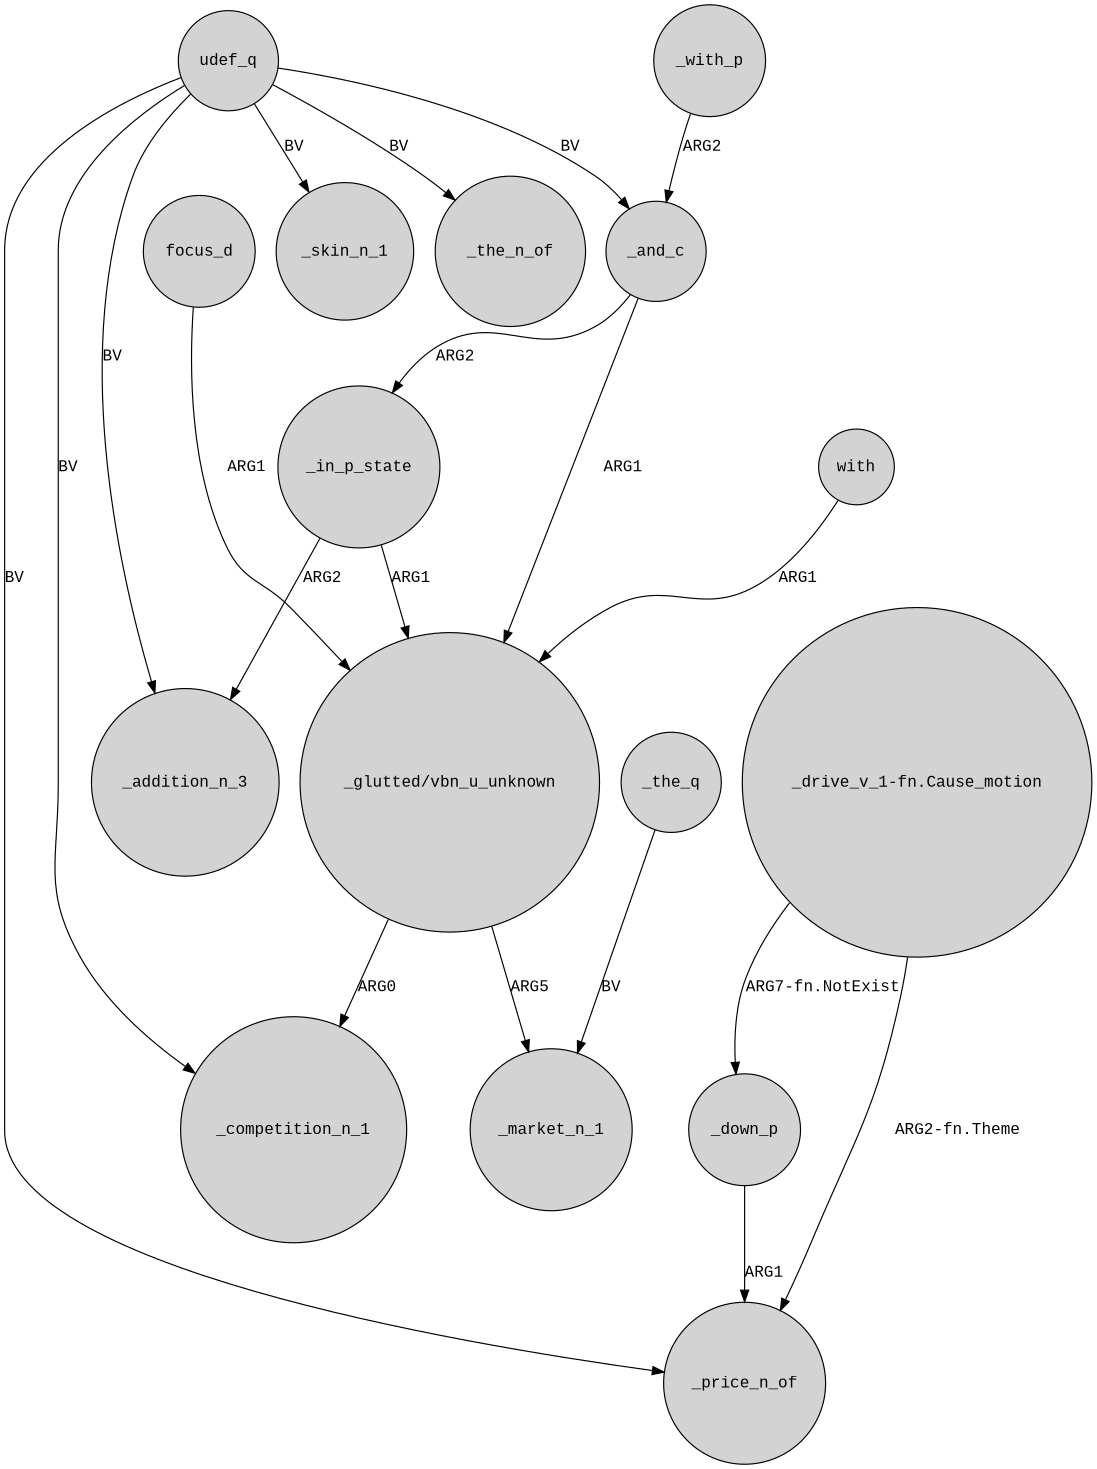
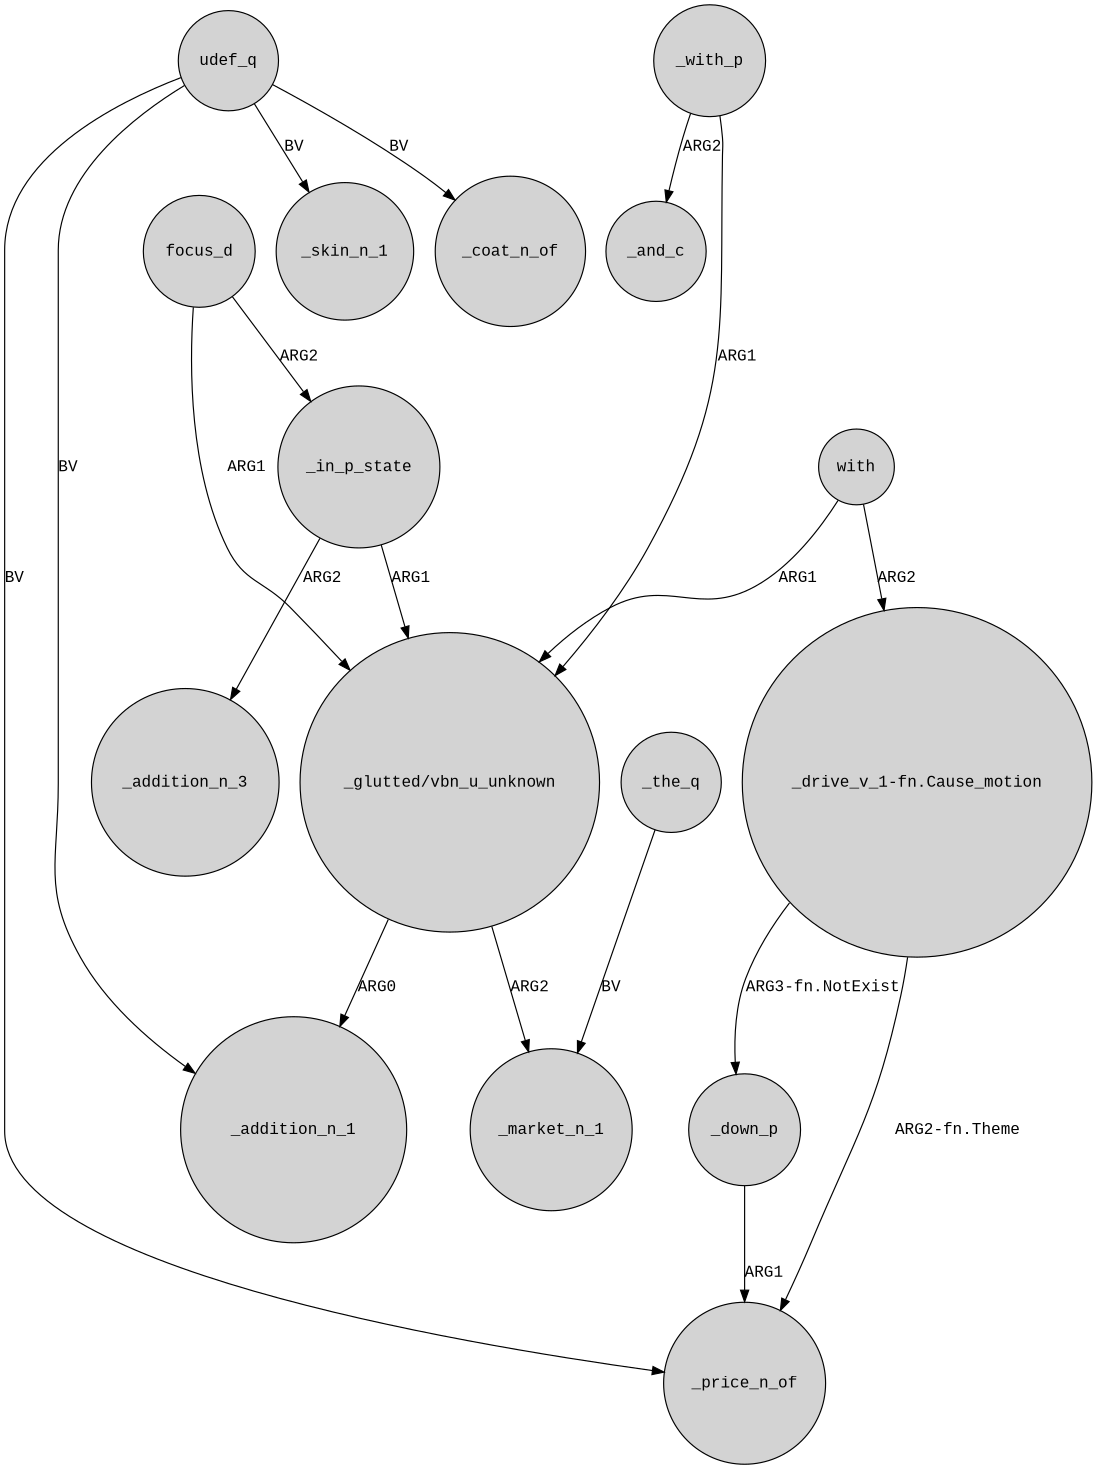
(459, 111) -> none
(510, 251) -> (510, 251)
(514, 335) -> (268, 344)
(102, 379) -> none
(573, 465) -> (706, 410)
none -> (873, 552)
(530, 987) -> (530, 987)
(823, 987) -> (823, 987)
(294, 1130) -> (294, 1130)
